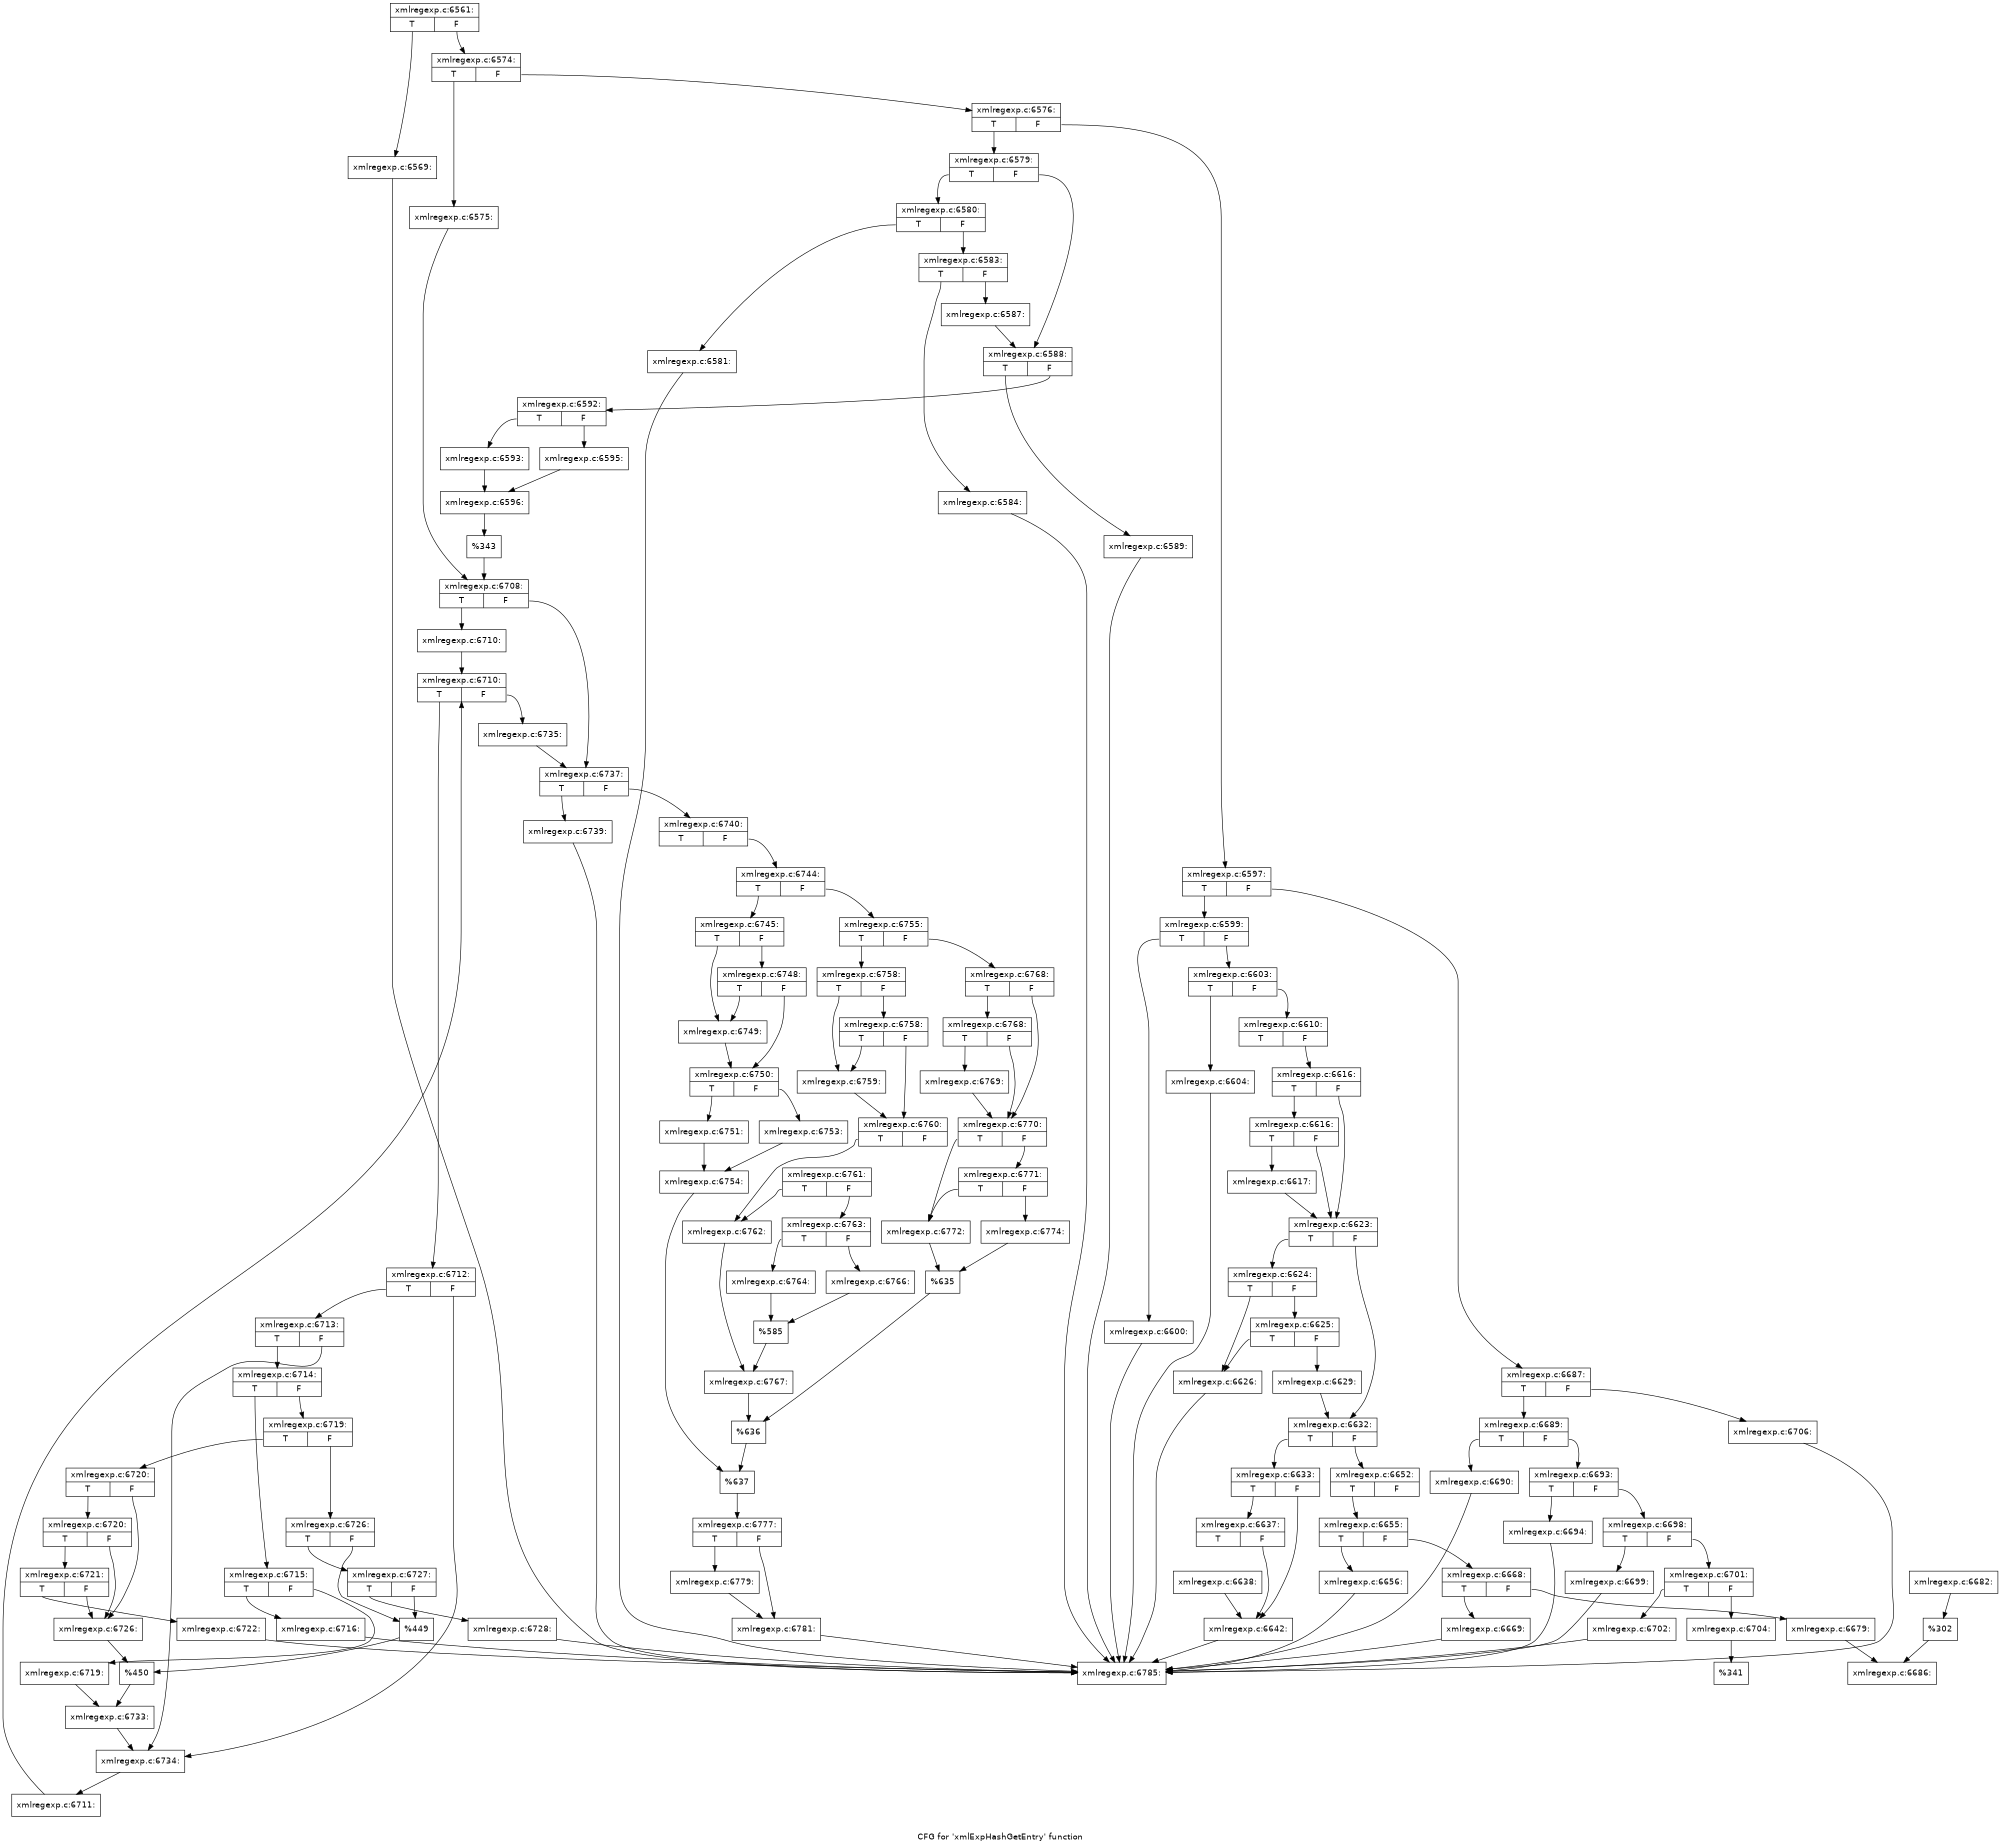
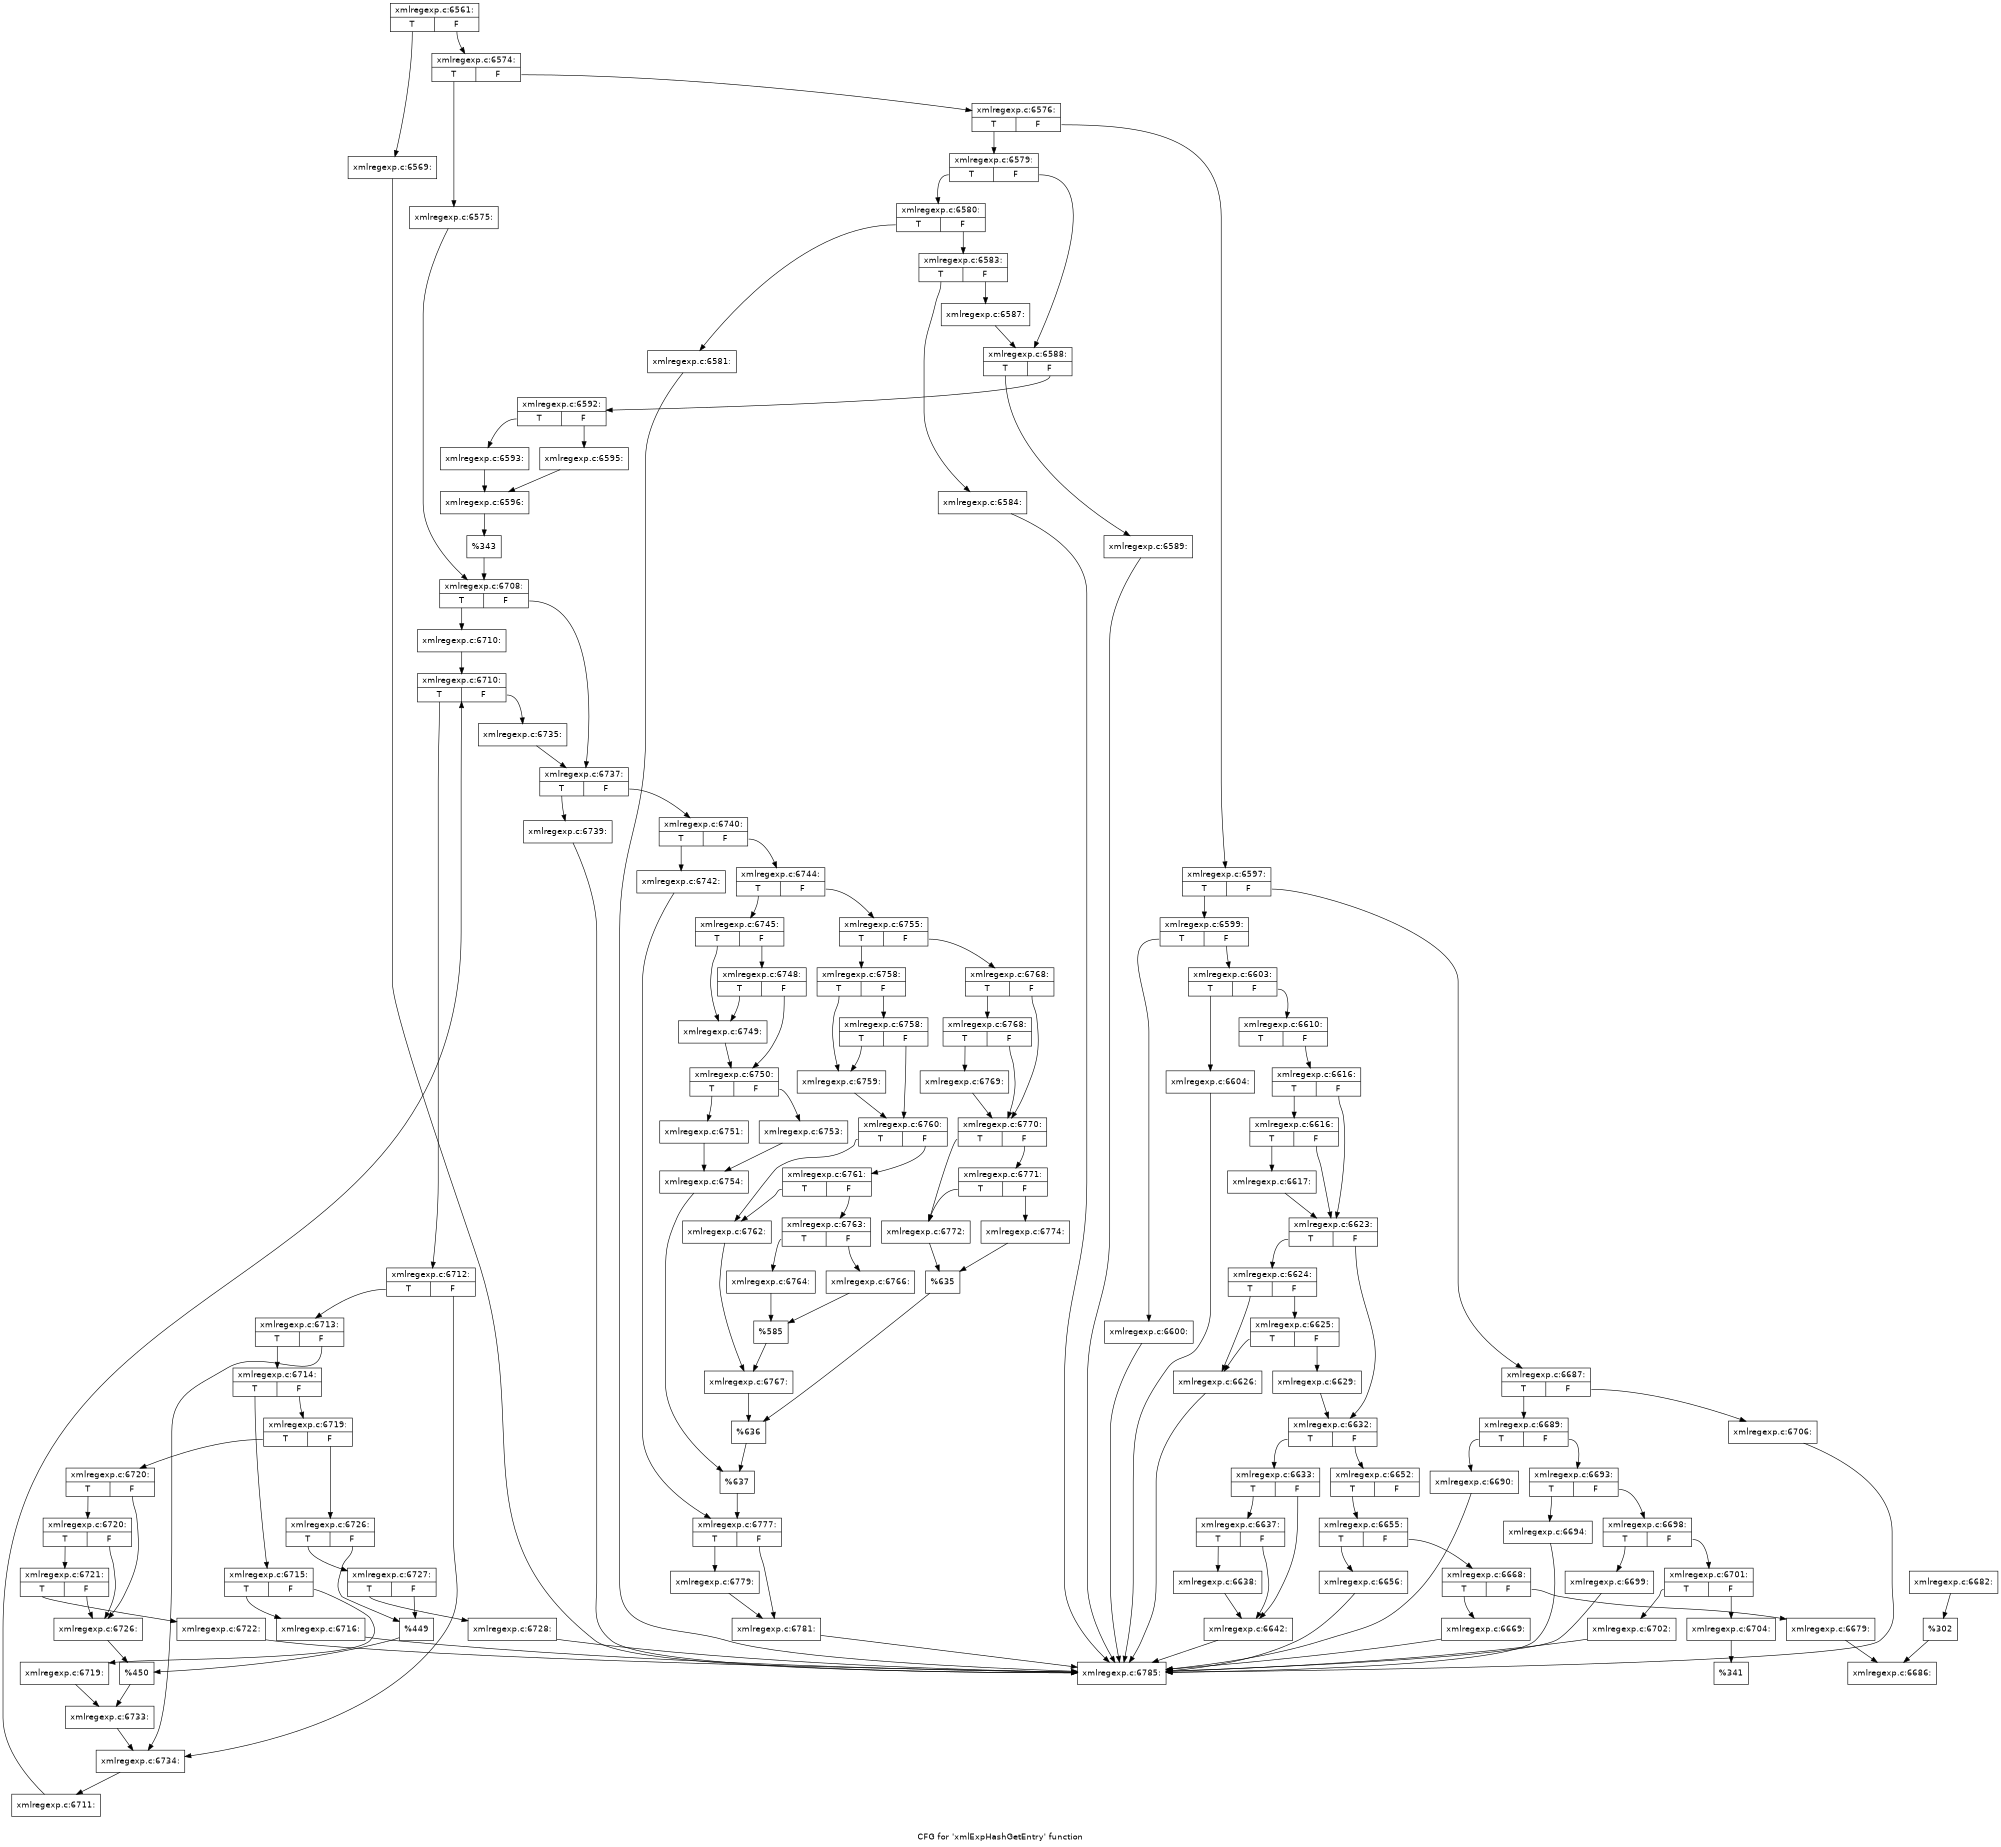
none -> (681, 882)
none -> (905, 1164)
none -> (1218, 1556)
